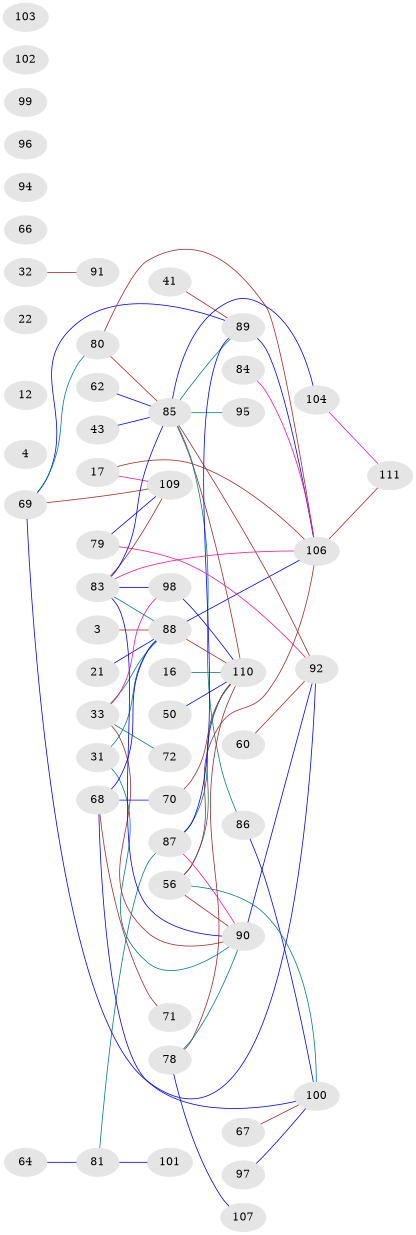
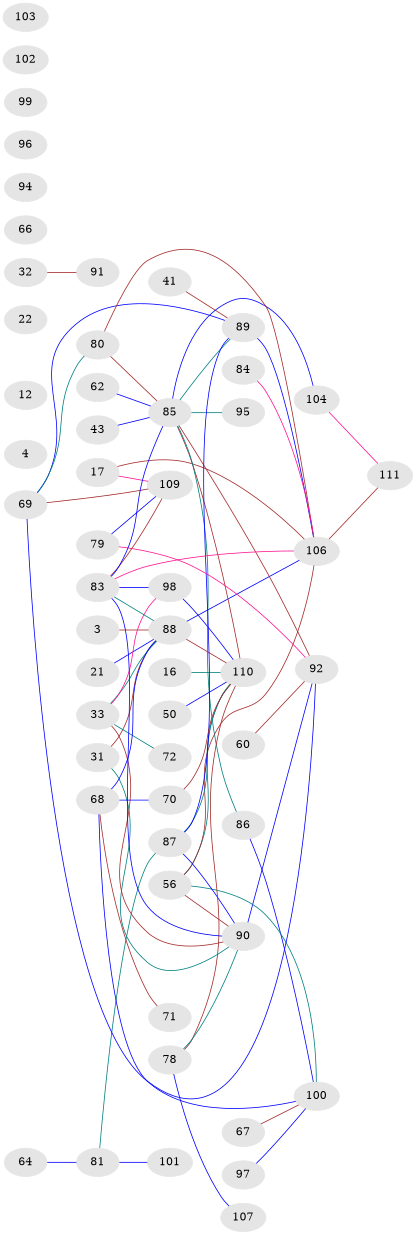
(133, 693) -> (133, 693)
(207, 882) -> (207, 882)
